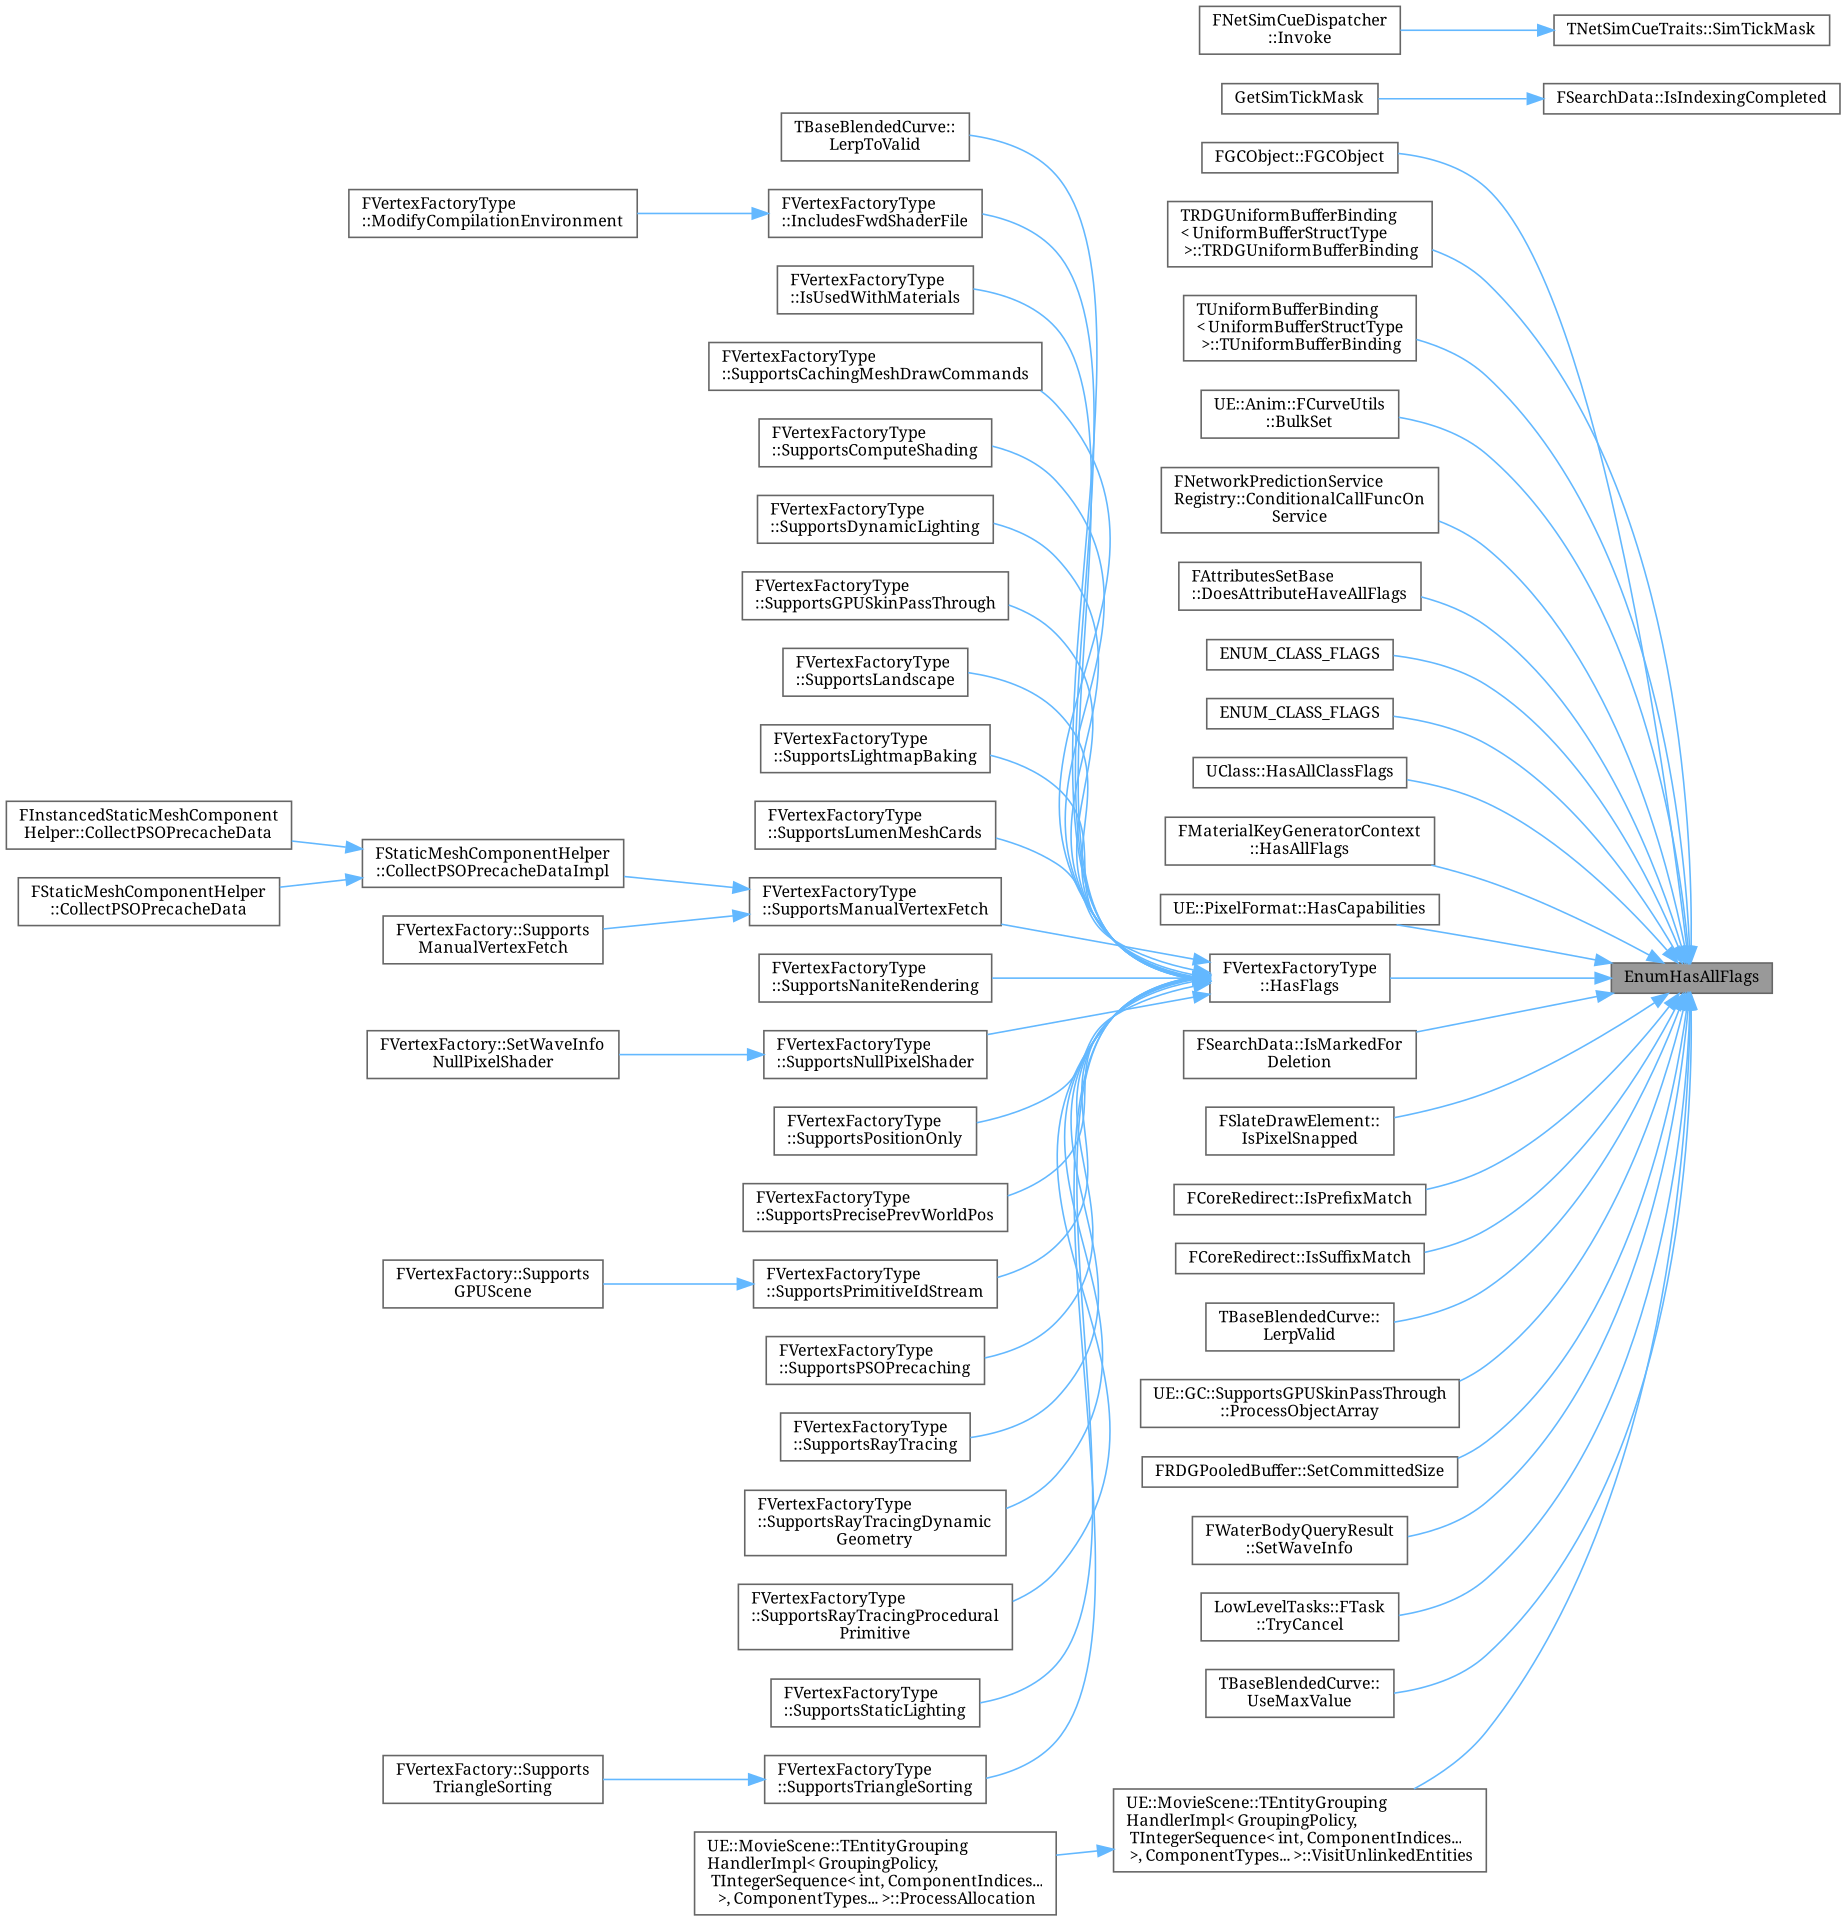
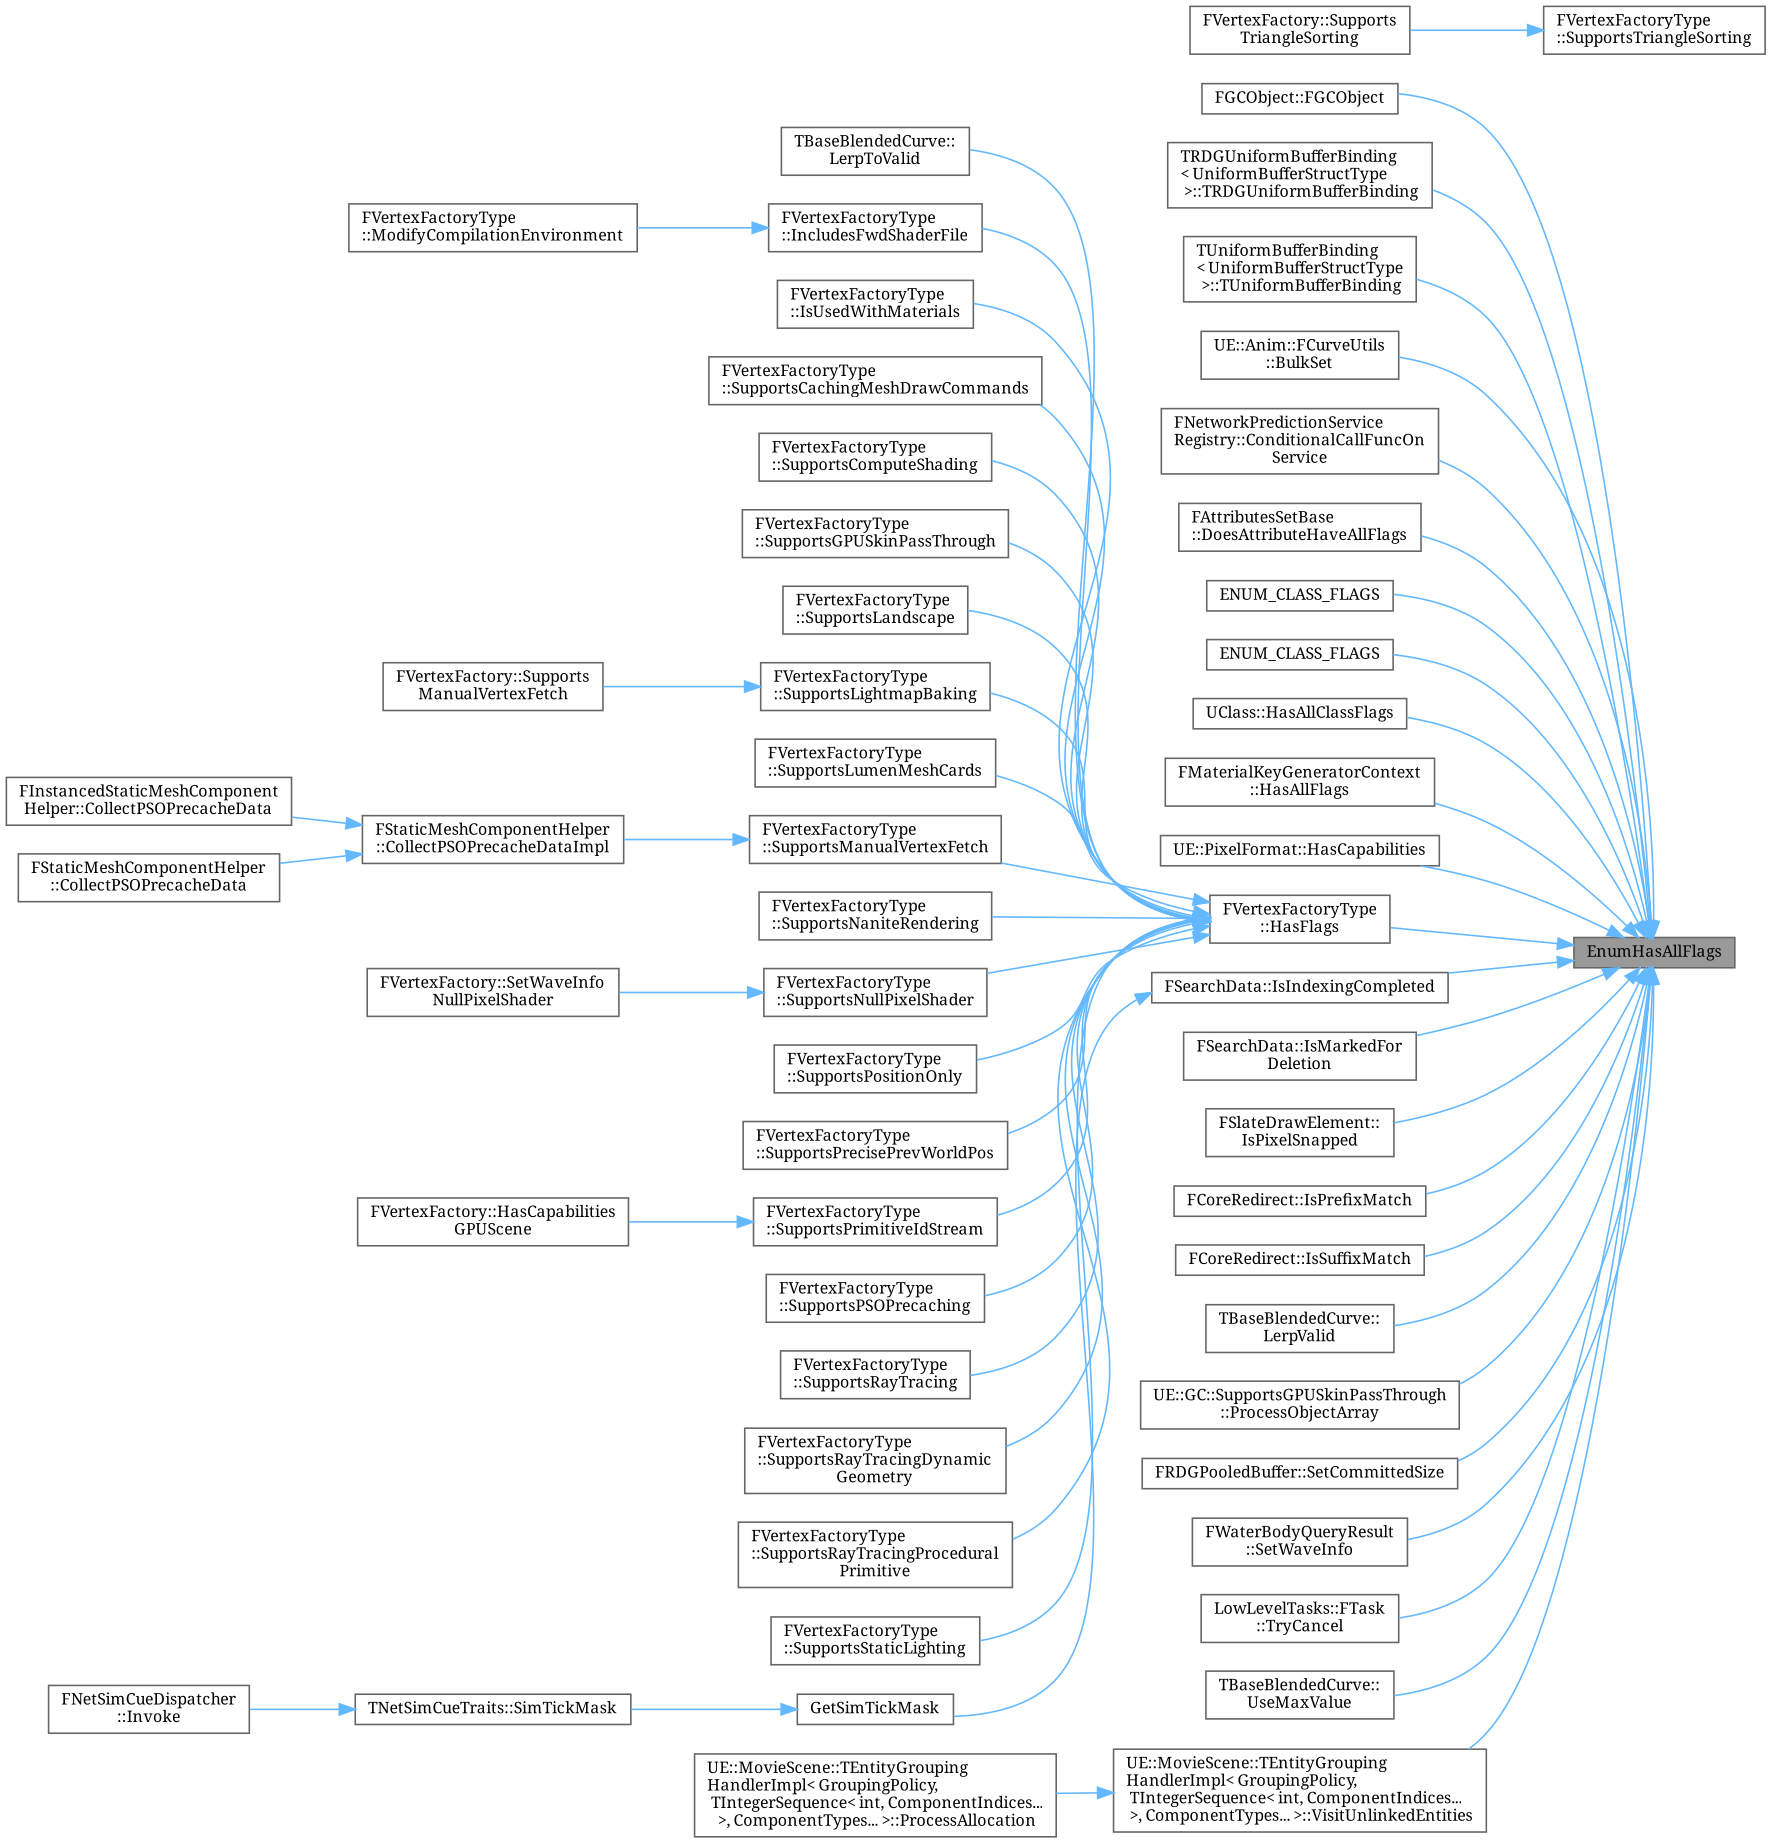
(875, 519) -> none
(668, 922) -> (674, 687)
none -> (1503, 968)
(493, 1284) -> (493, 1222)
(1094, 1601) -> none
none -> (706, 1709)
